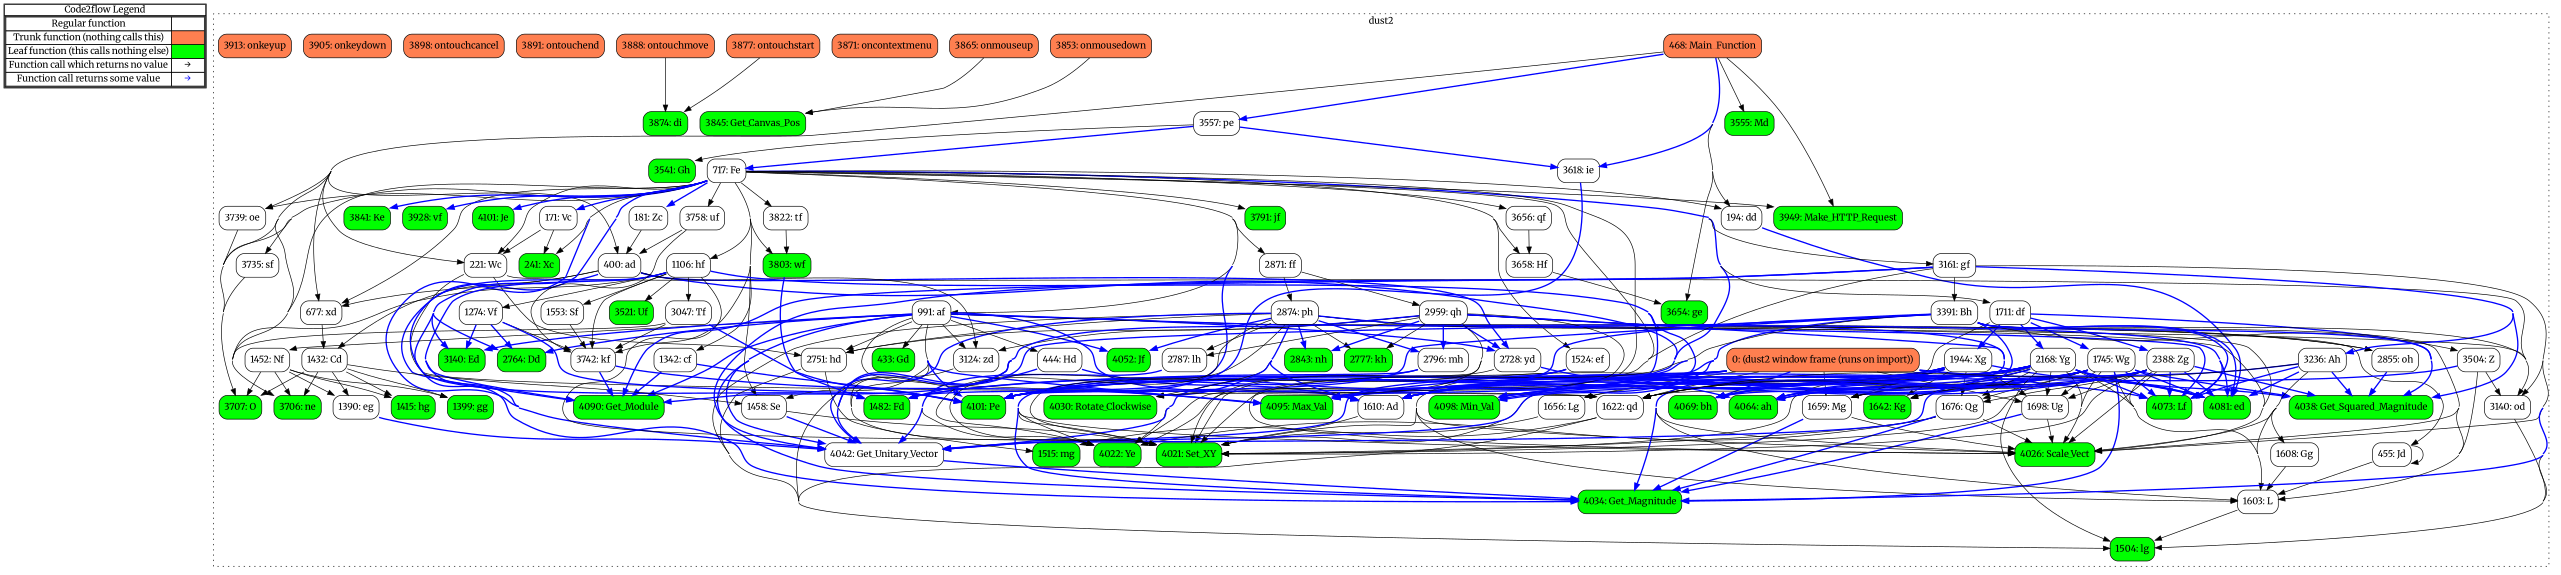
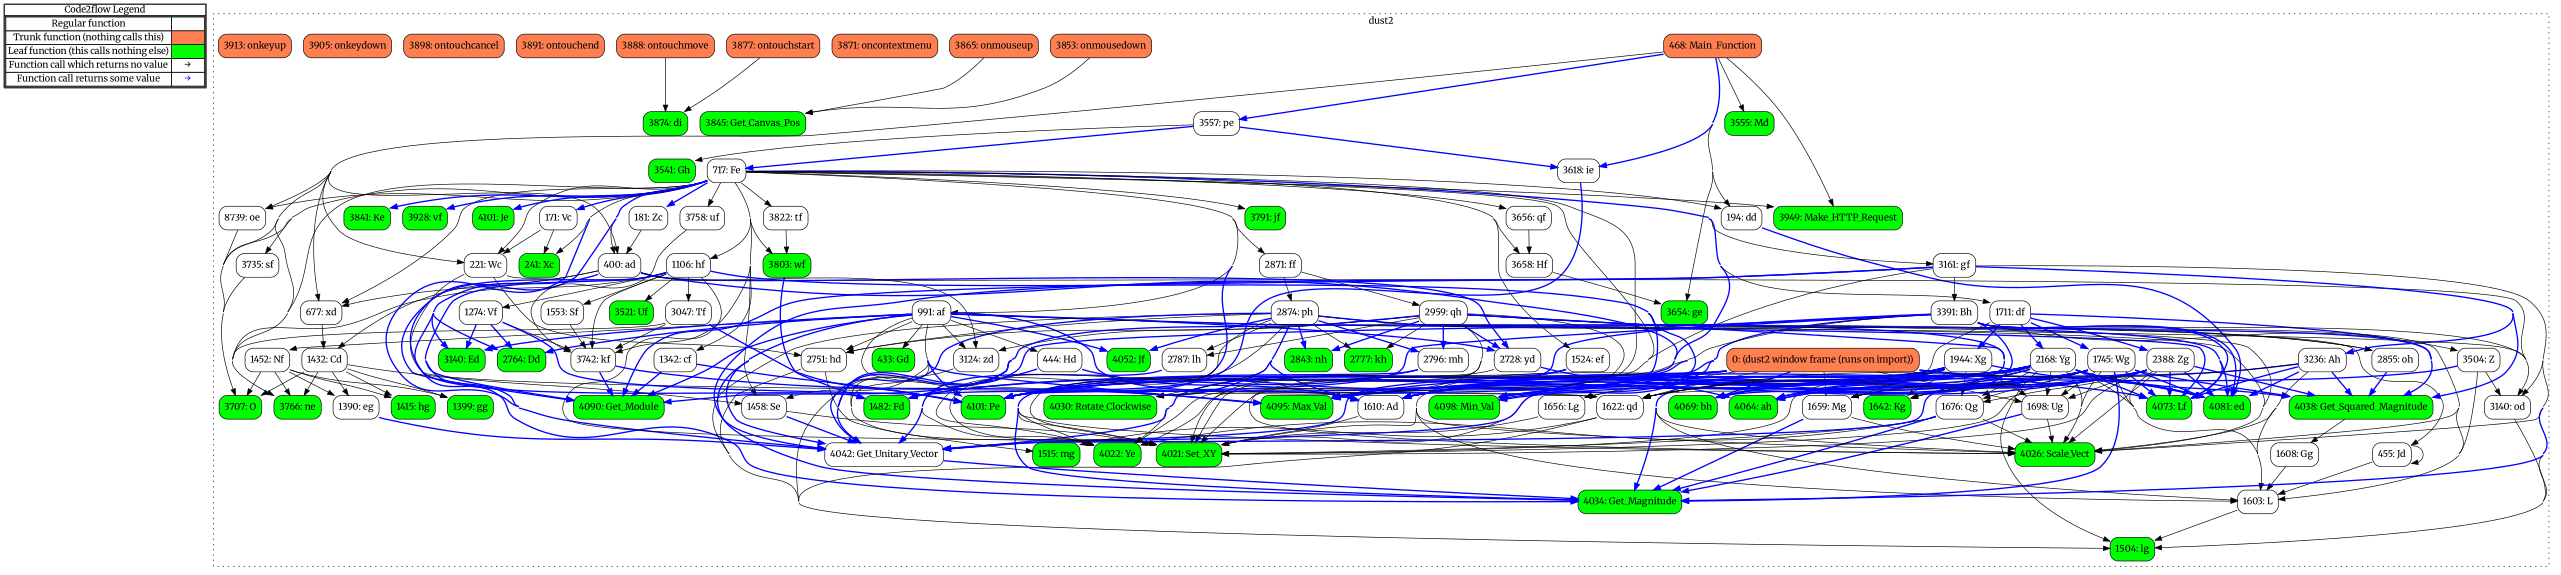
(242, 218) -> (242, 218)
(664, 240) -> (611, 232)
(298, 407) -> (298, 407)
(2272, 423) -> (2331, 429)
